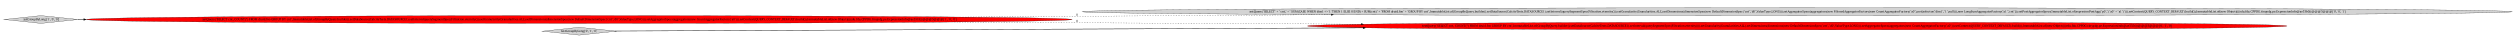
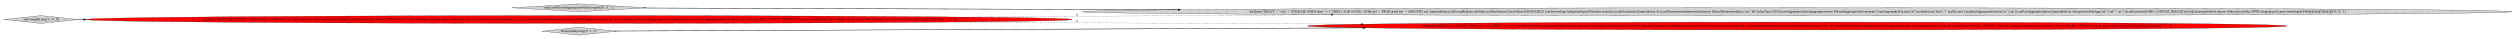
none -> (579, 8)
